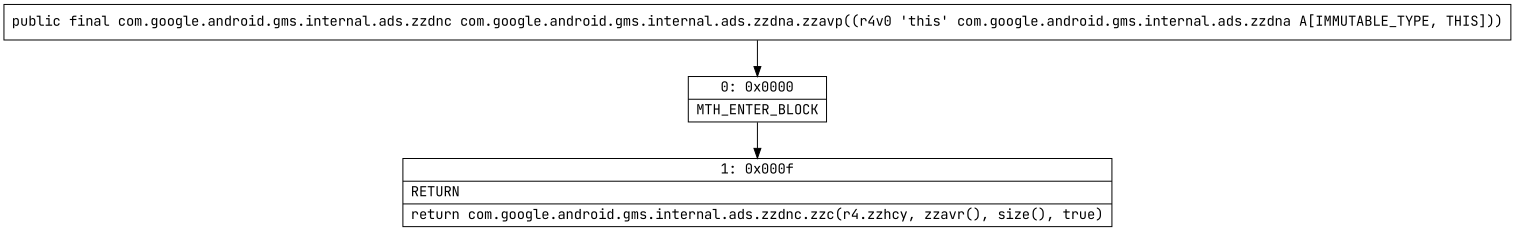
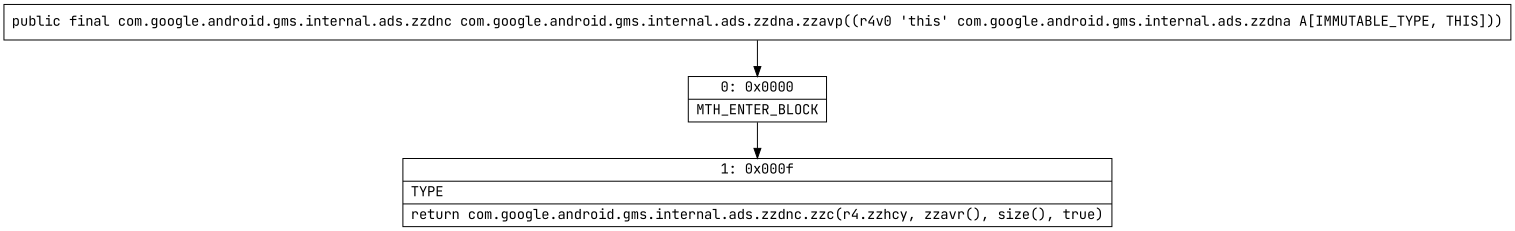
(435, 192) -> (428, 192)
